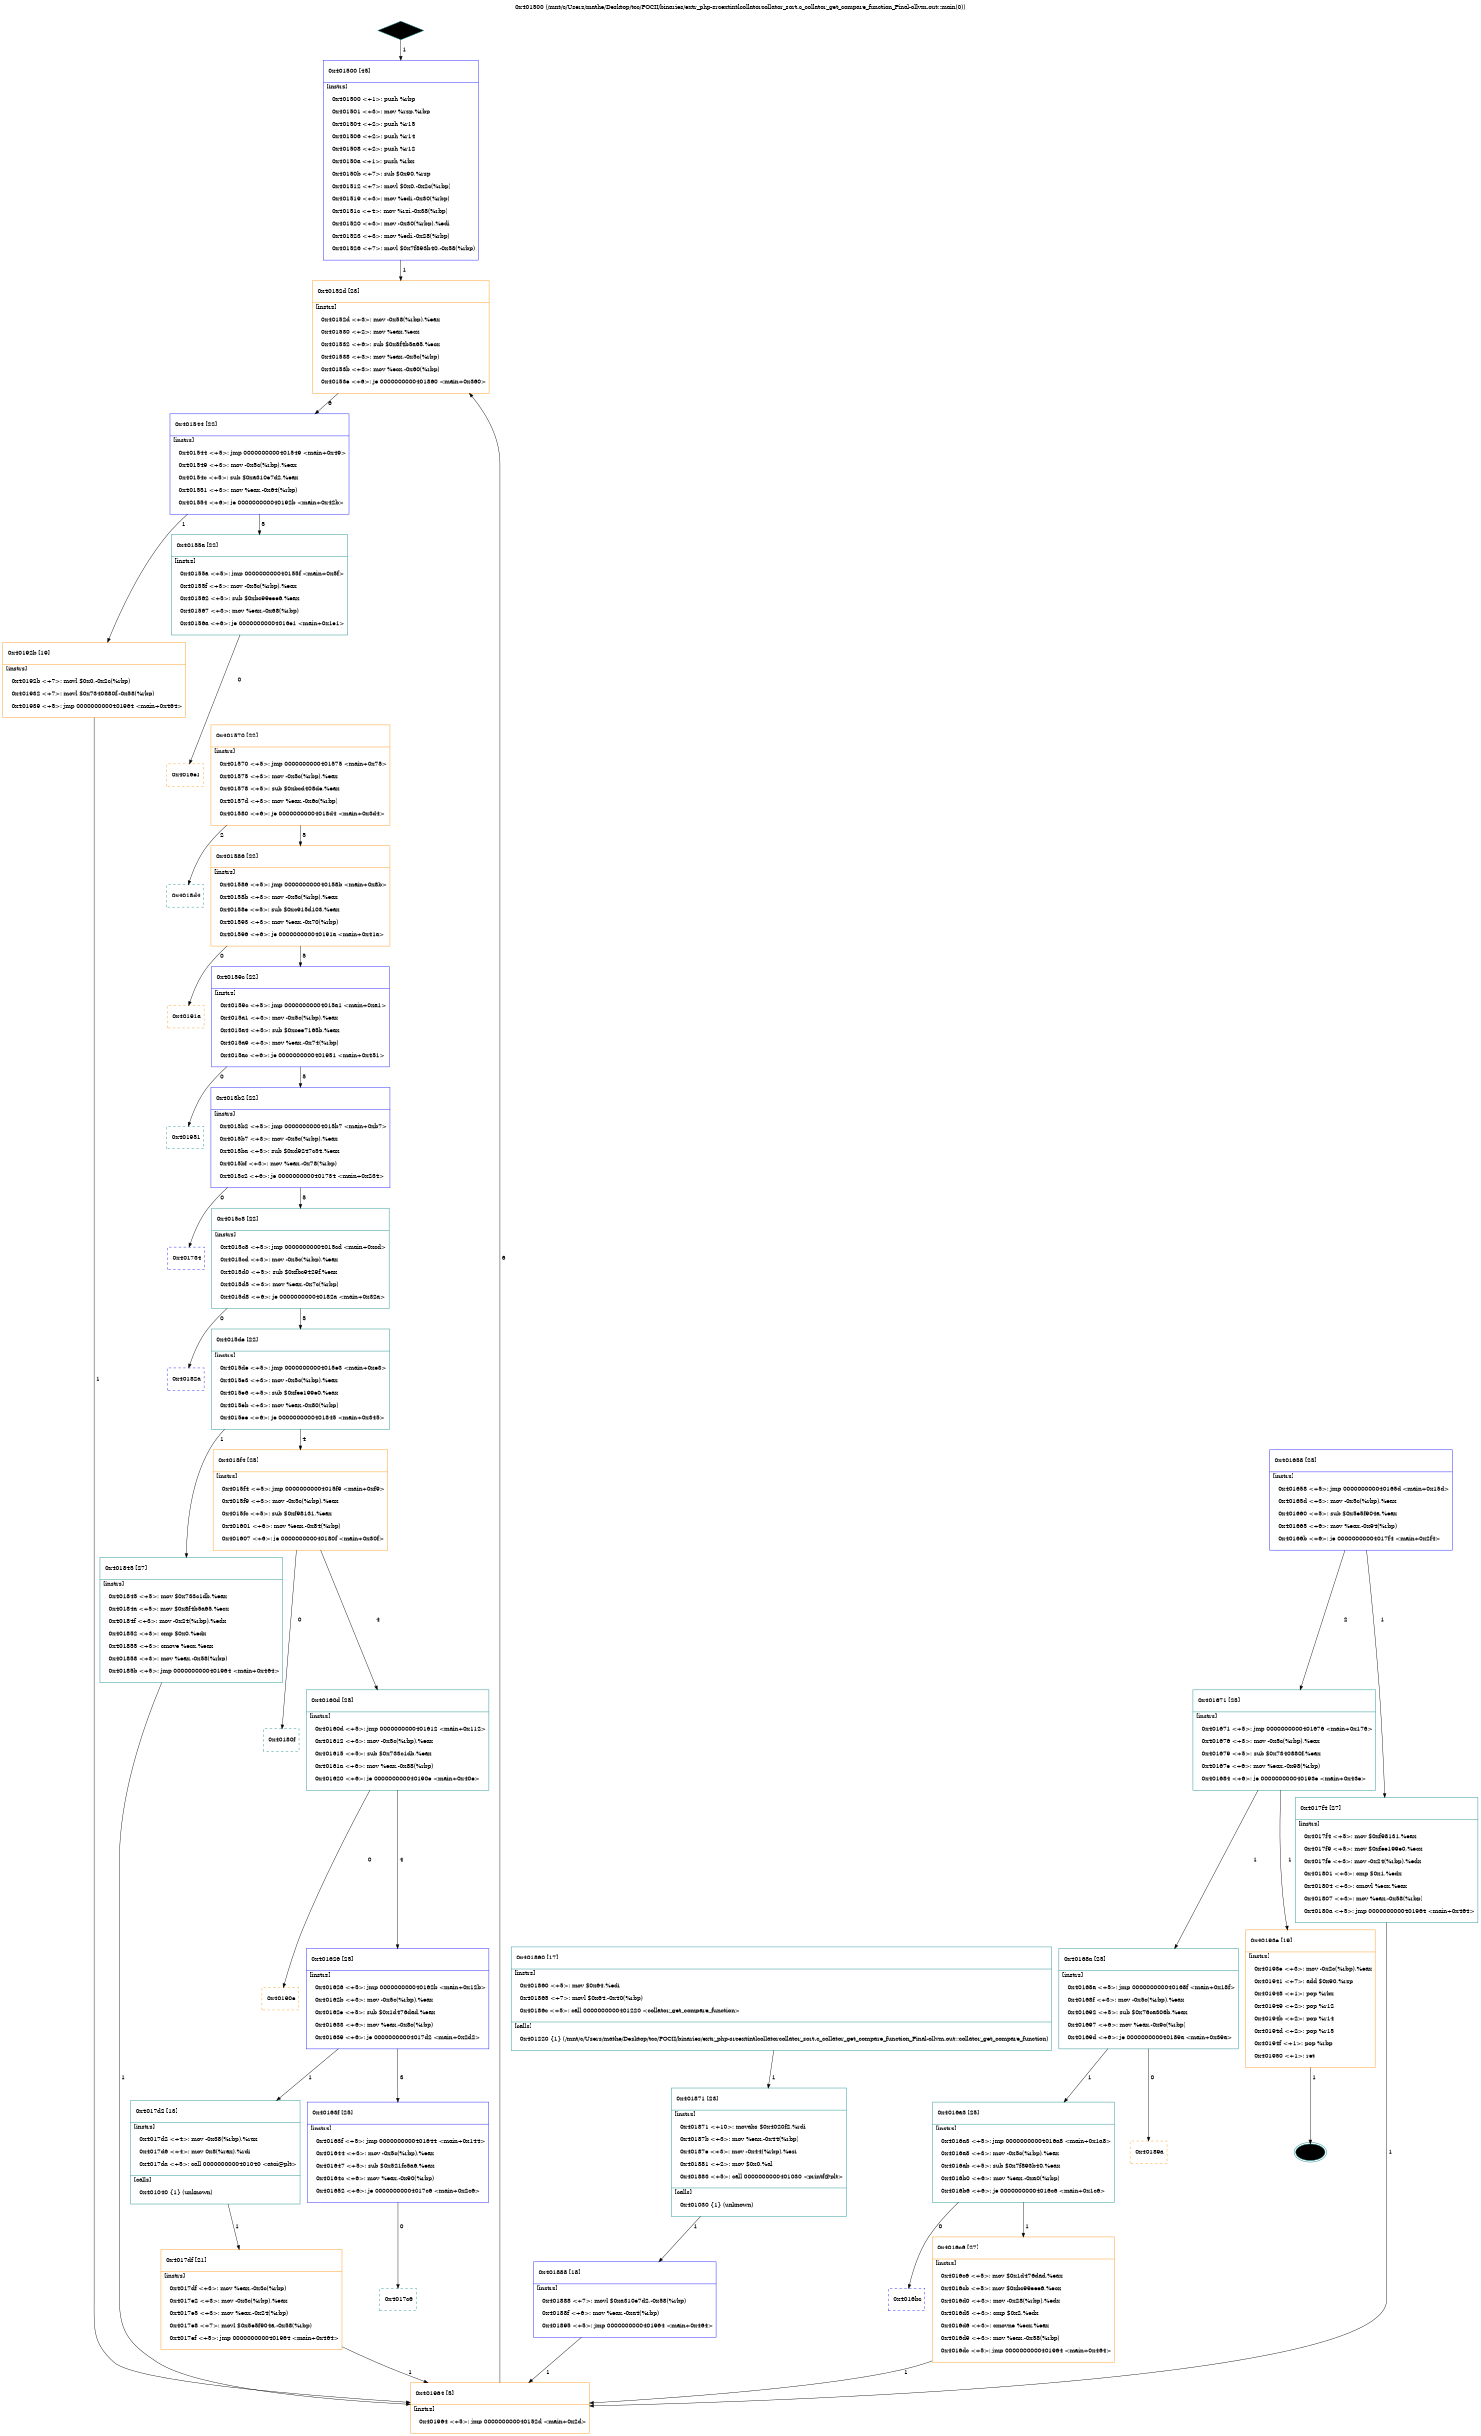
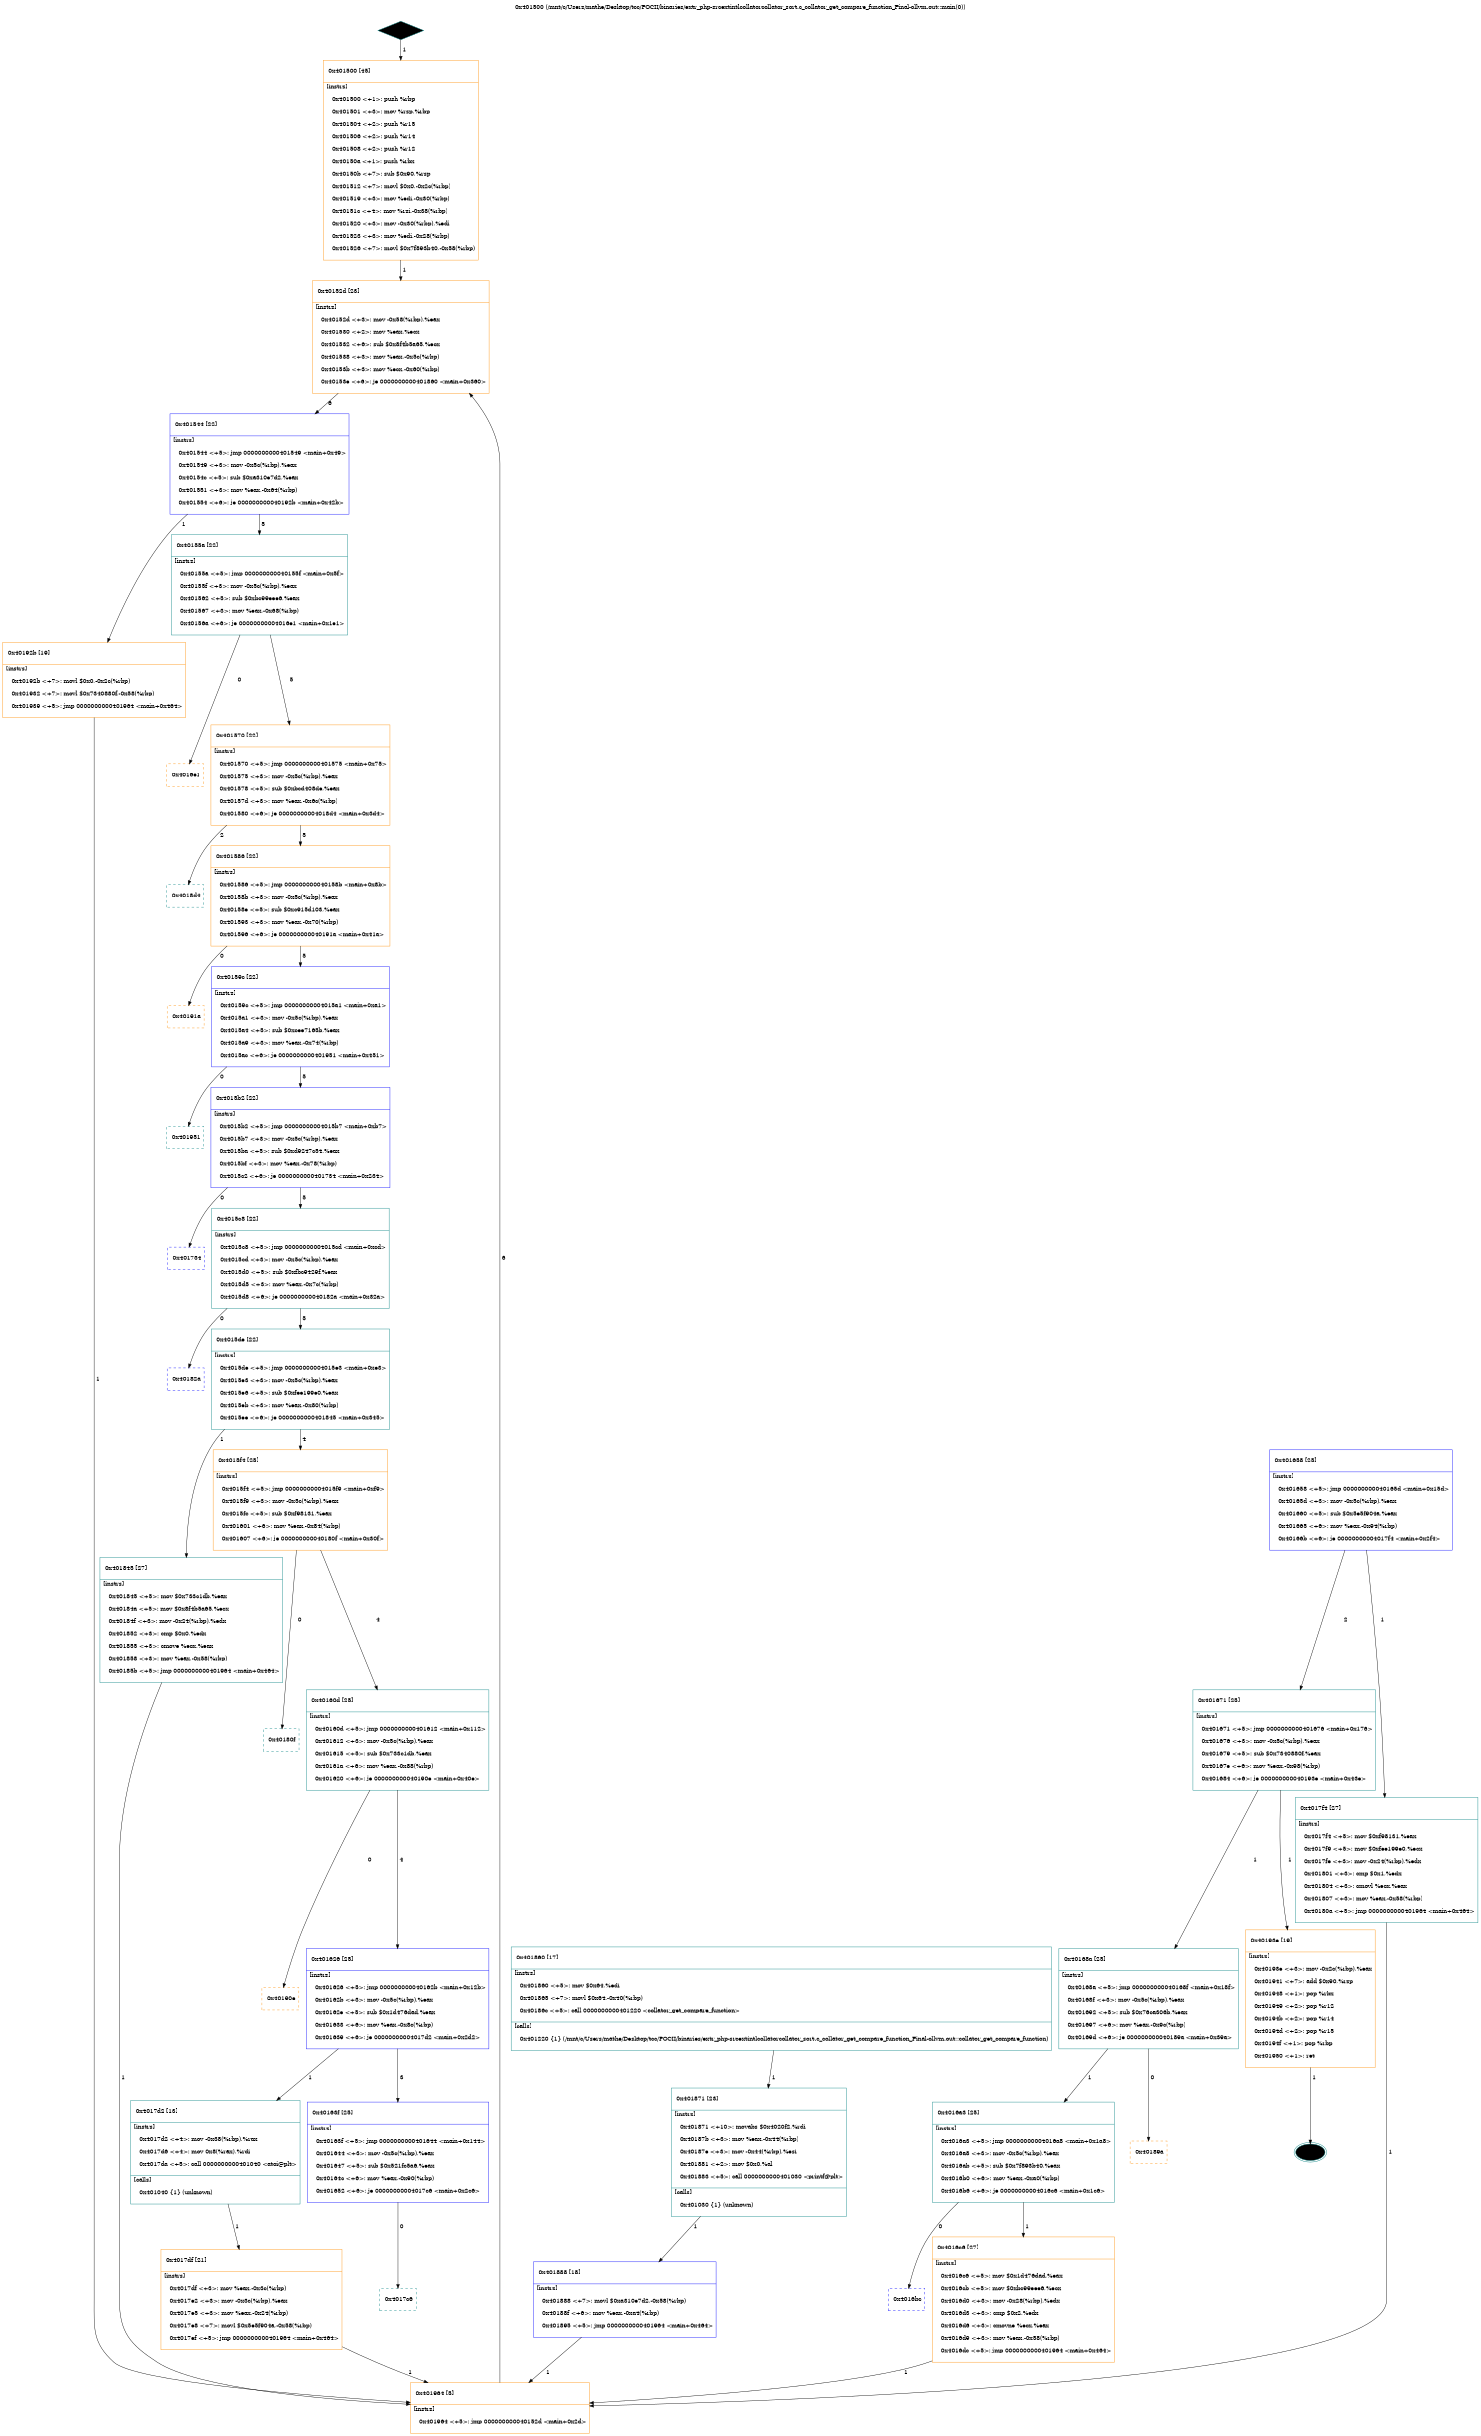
(401, 160) -> (401, 160)
none -> (280, 678)
